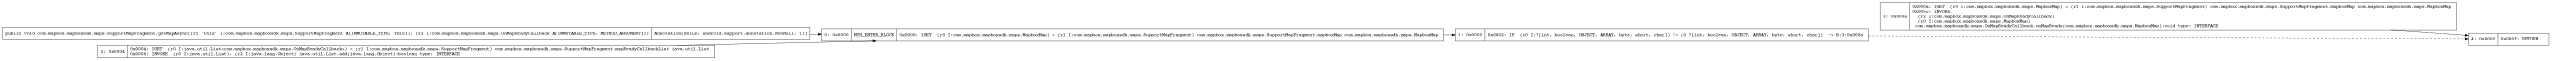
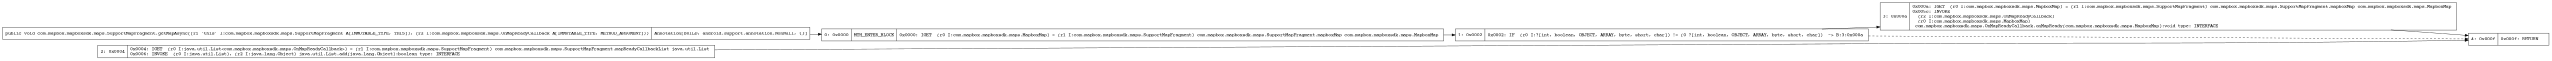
none -> (1849, 28)
(775, 43) -> (1590, 45)
